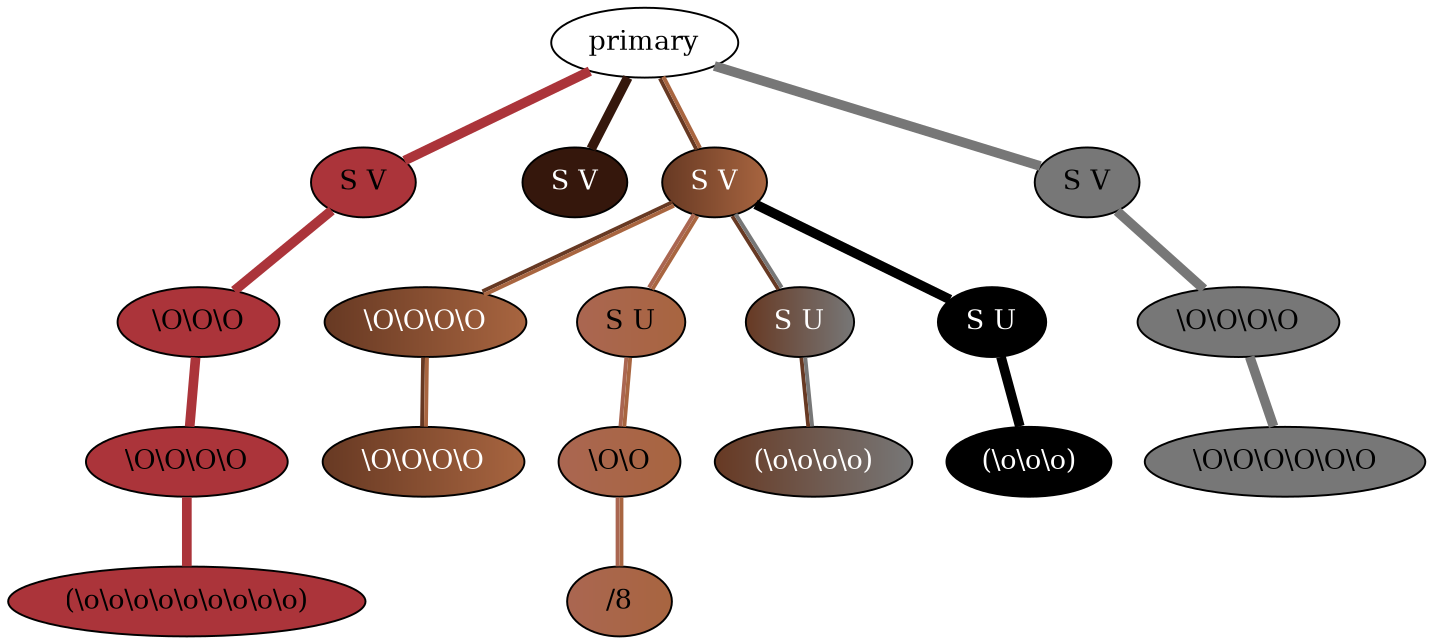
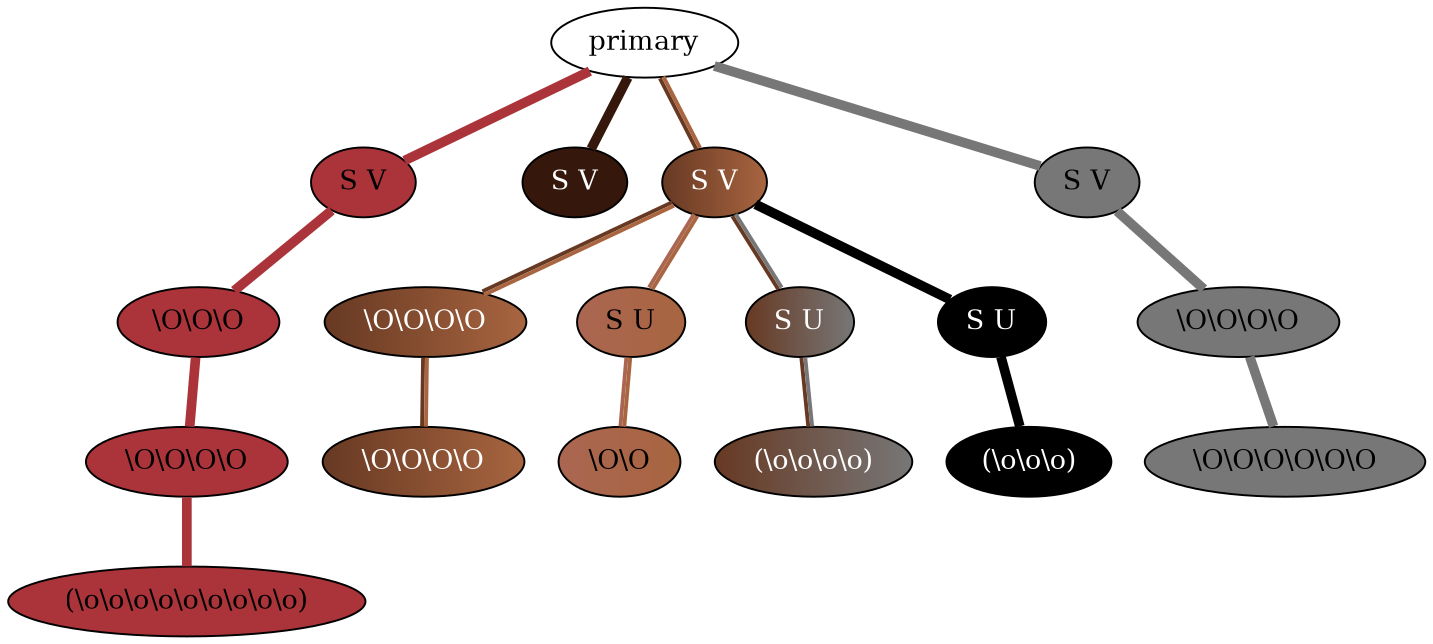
(620, 601) -> none
